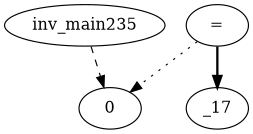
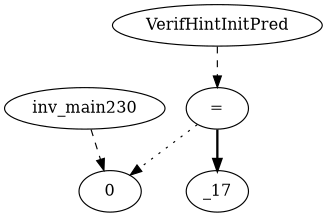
(85, 25) -> (85, 108)
none -> (217, 25)
